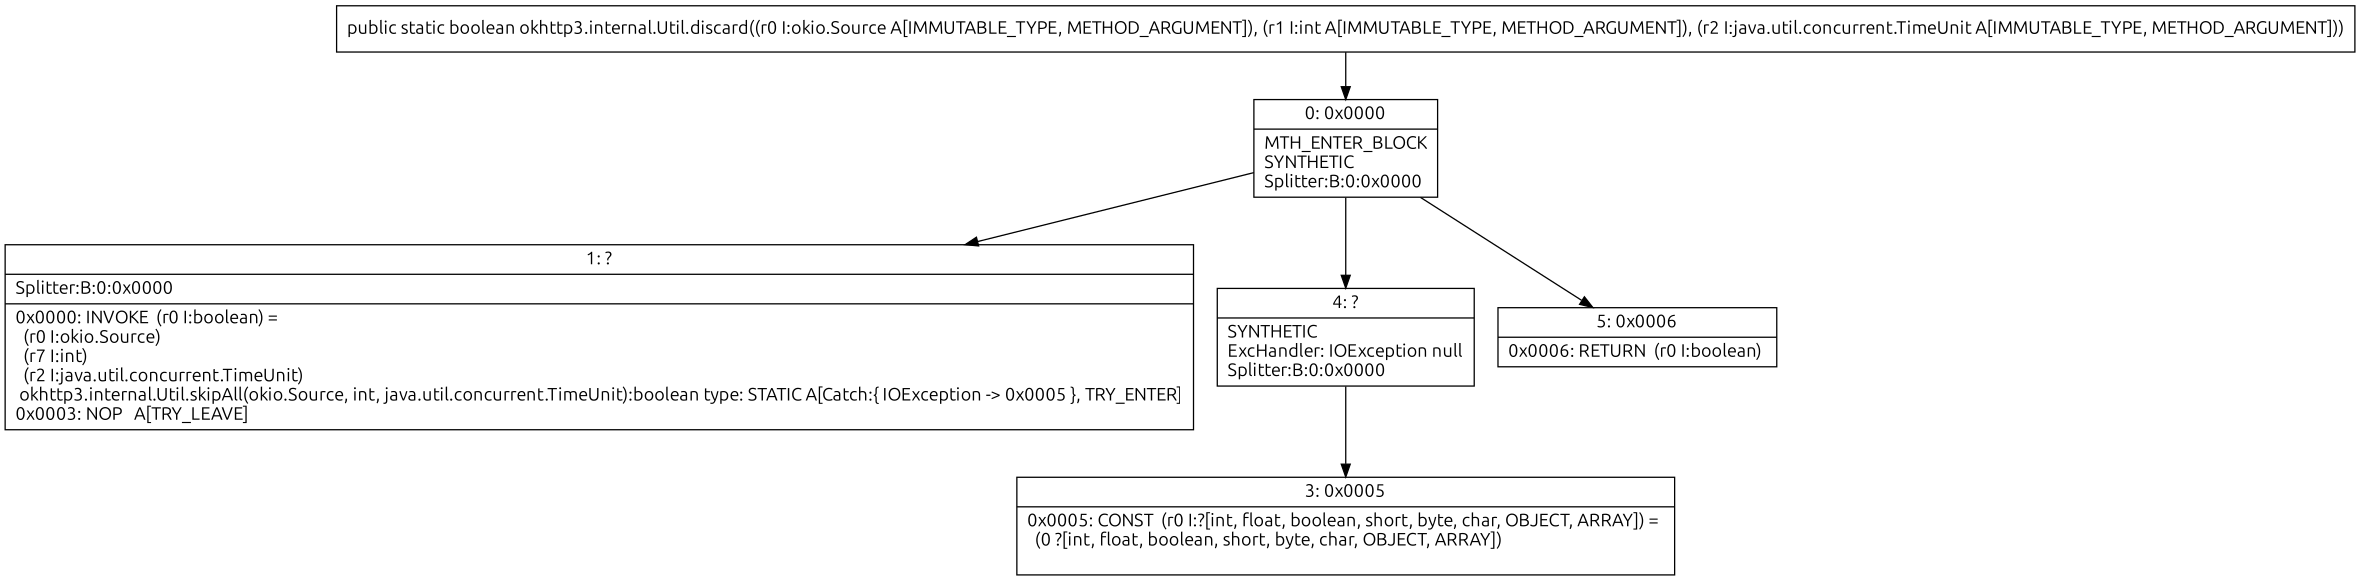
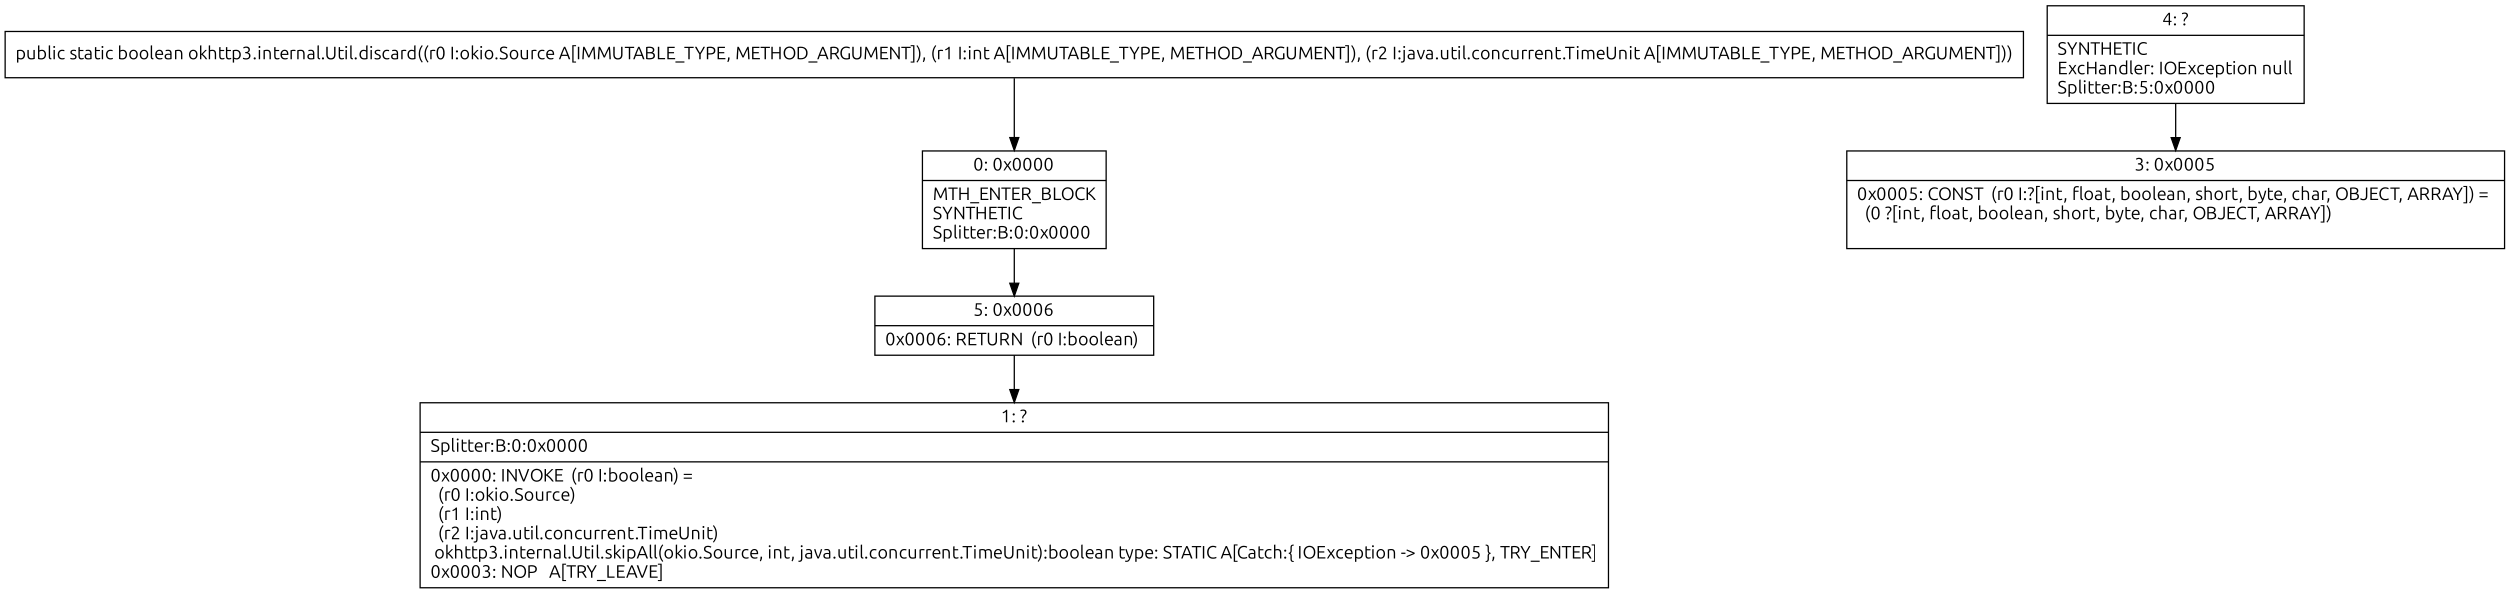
(1116, 207) -> (1014, 372)
(1346, 236) -> none
(52, 357) -> (467, 515)
(1307, 371) -> (2137, 88)
